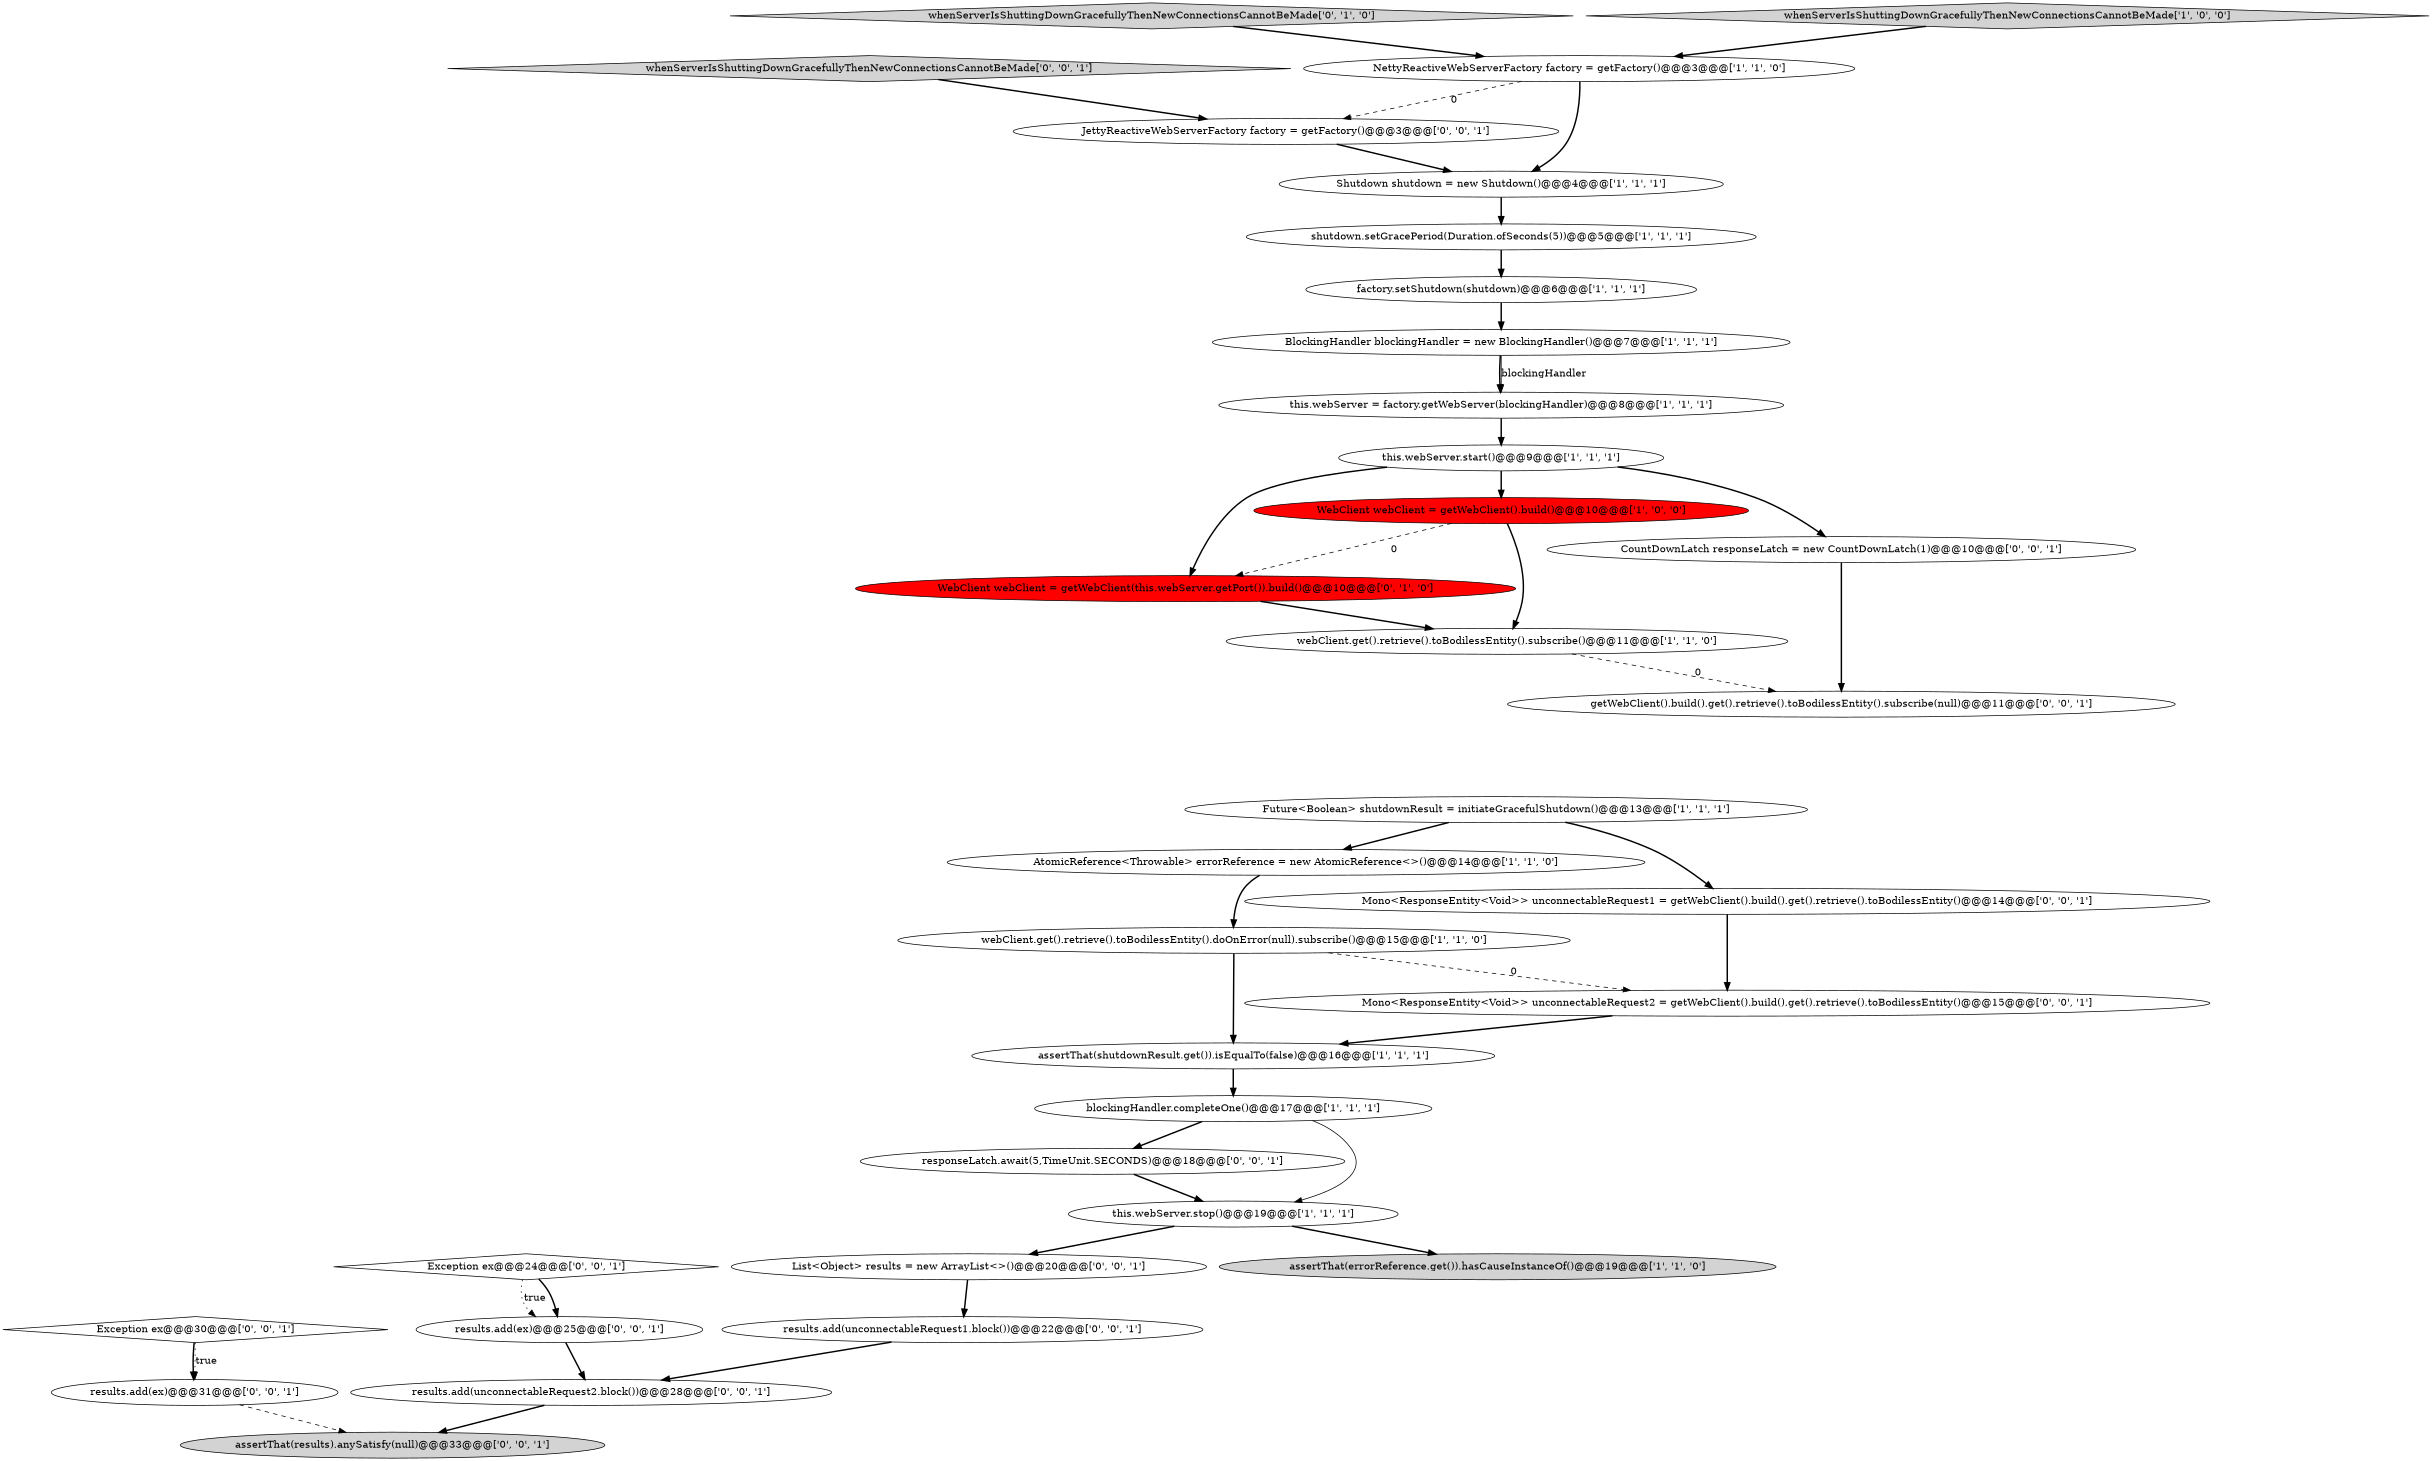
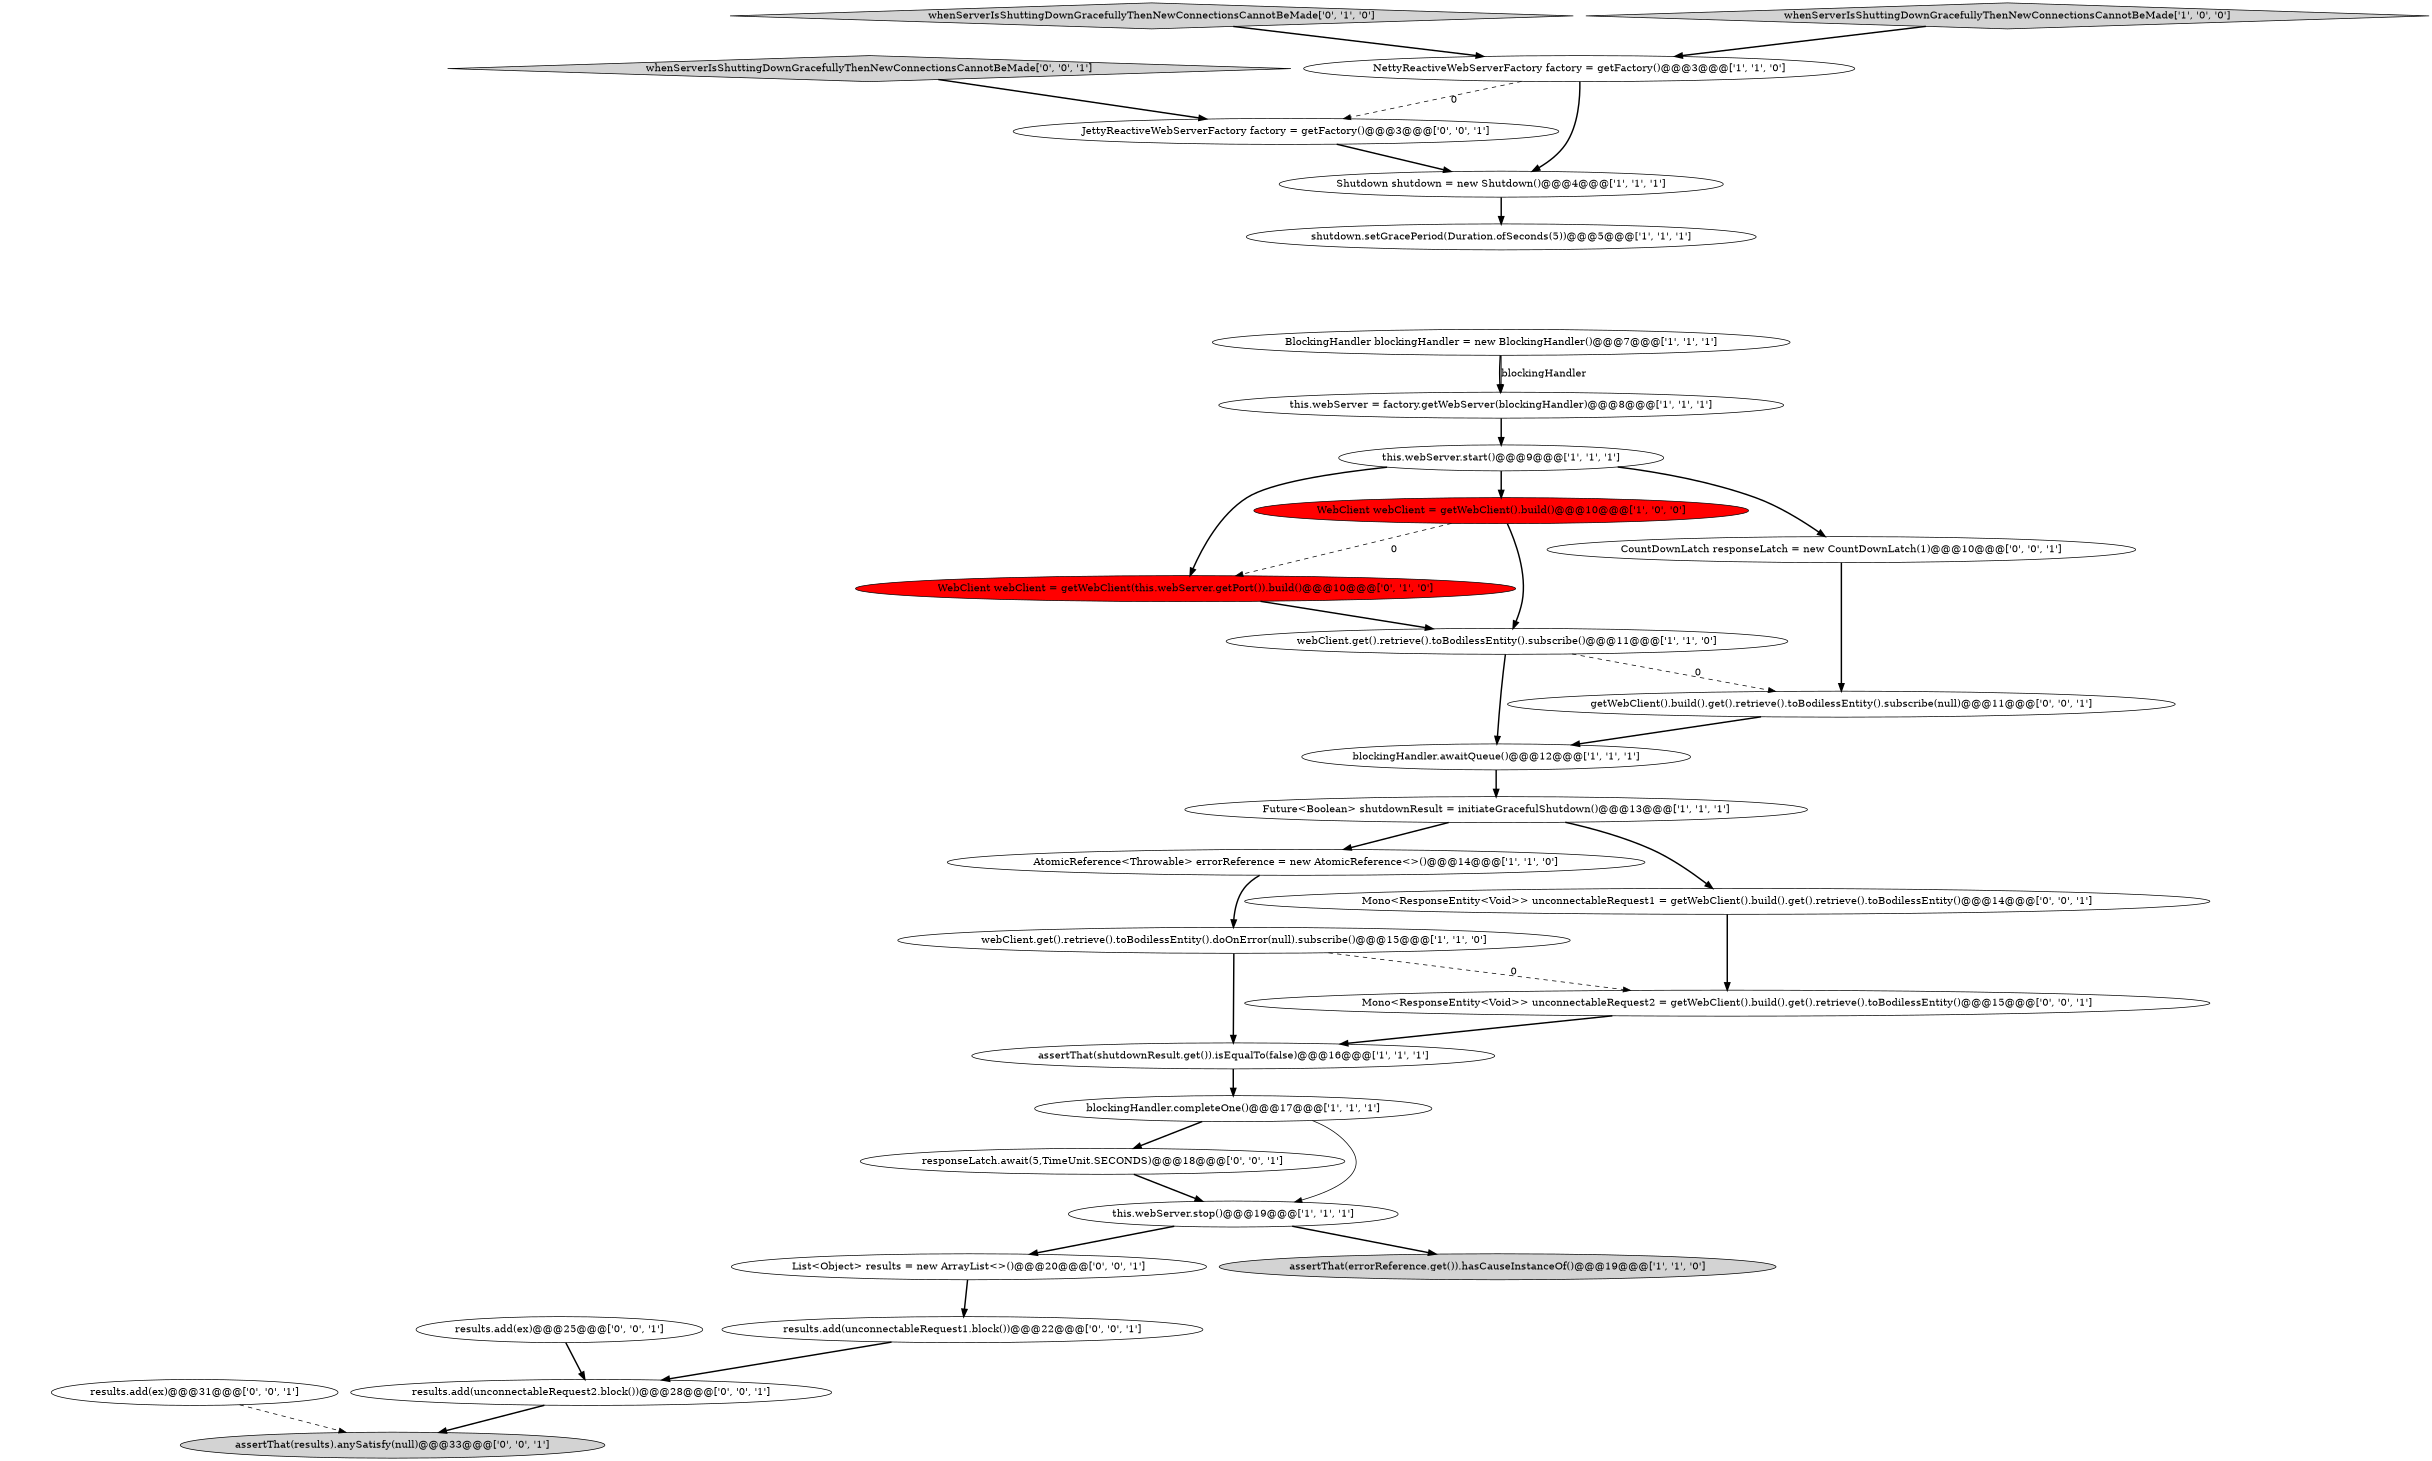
(1501, 290) -> none
none -> (1496, 757)
(526, 1267) -> none
(195, 1330) -> none
